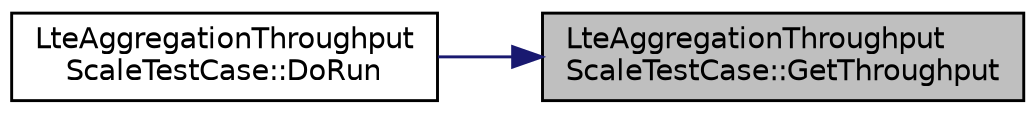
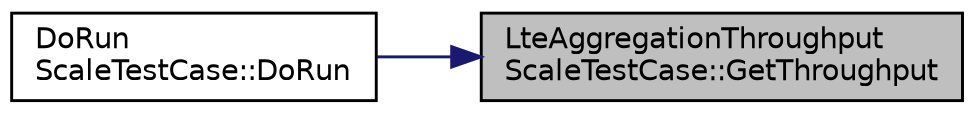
(225, 57) -> (194, 57)
